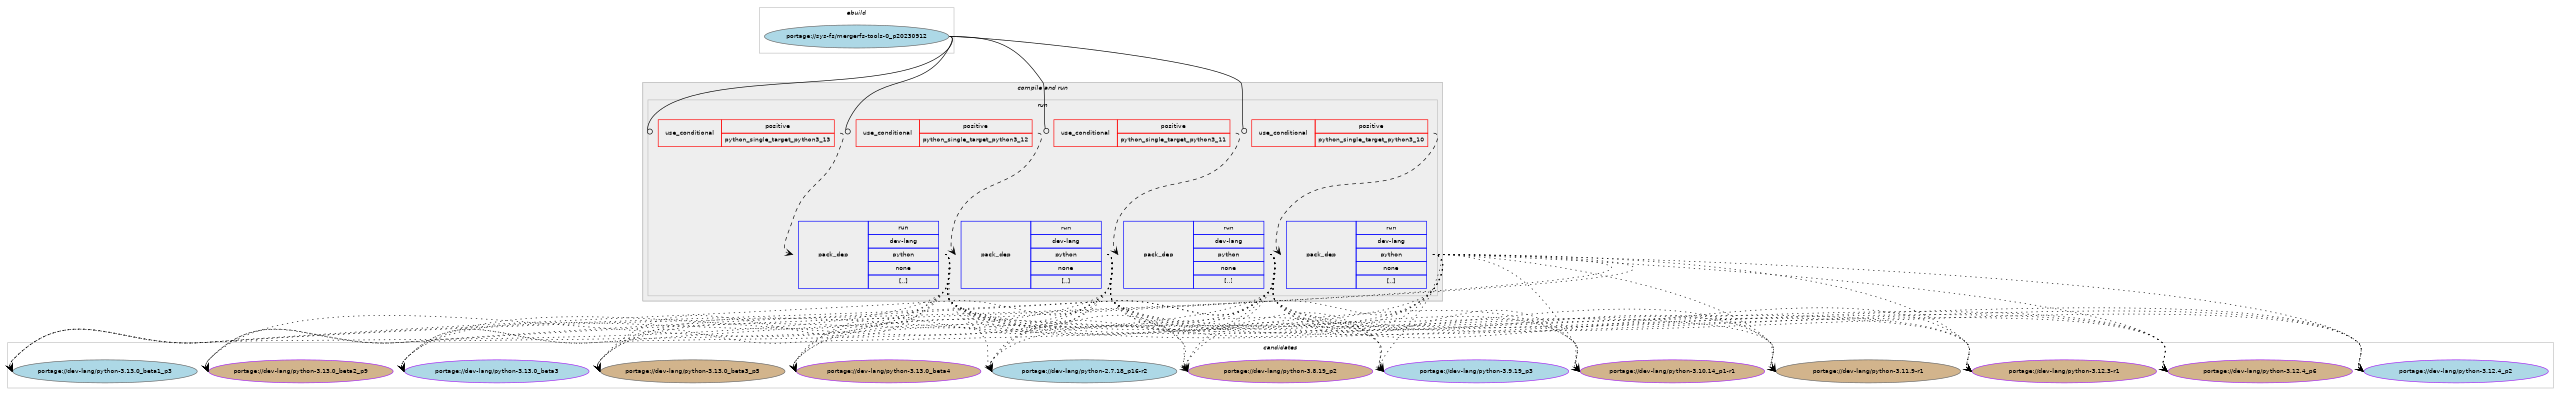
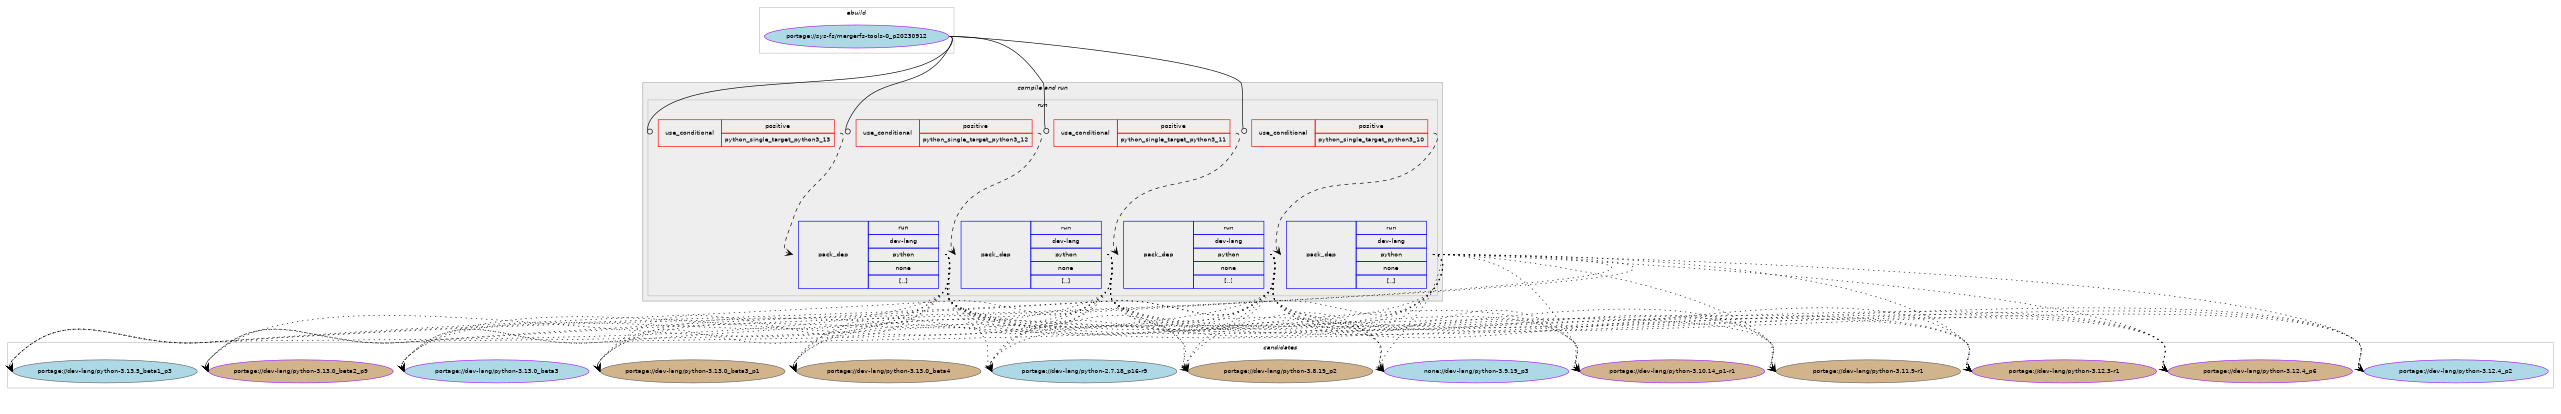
(857, 36) -> (857, 36)
(105, 371) -> (105, 371)
(693, 371) -> (693, 371)
(889, 371) -> (889, 371)
(1085, 371) -> (1085, 371)
(1281, 371) -> (1281, 371)
(1476, 371) -> (1476, 371)
